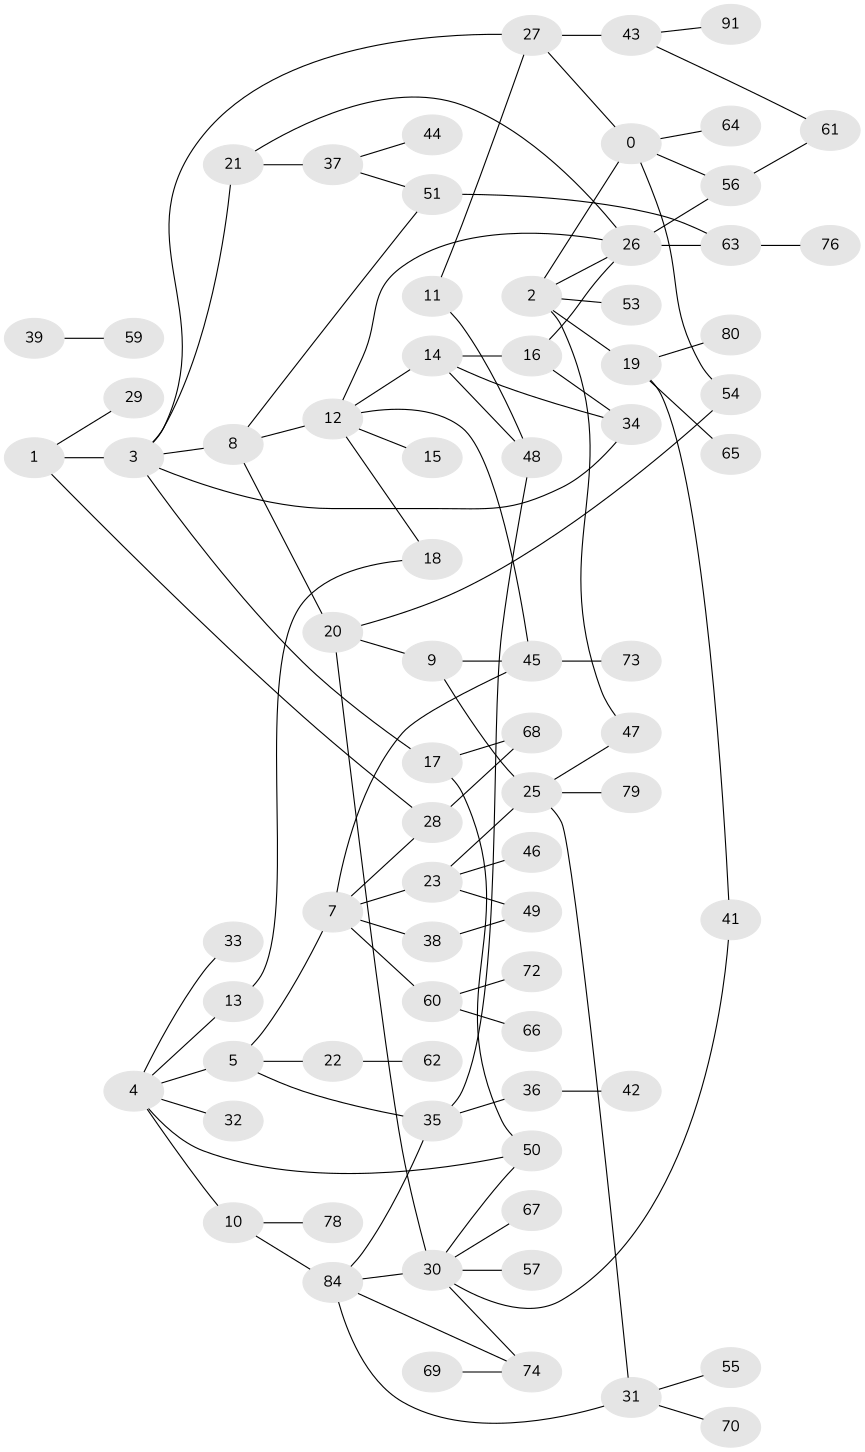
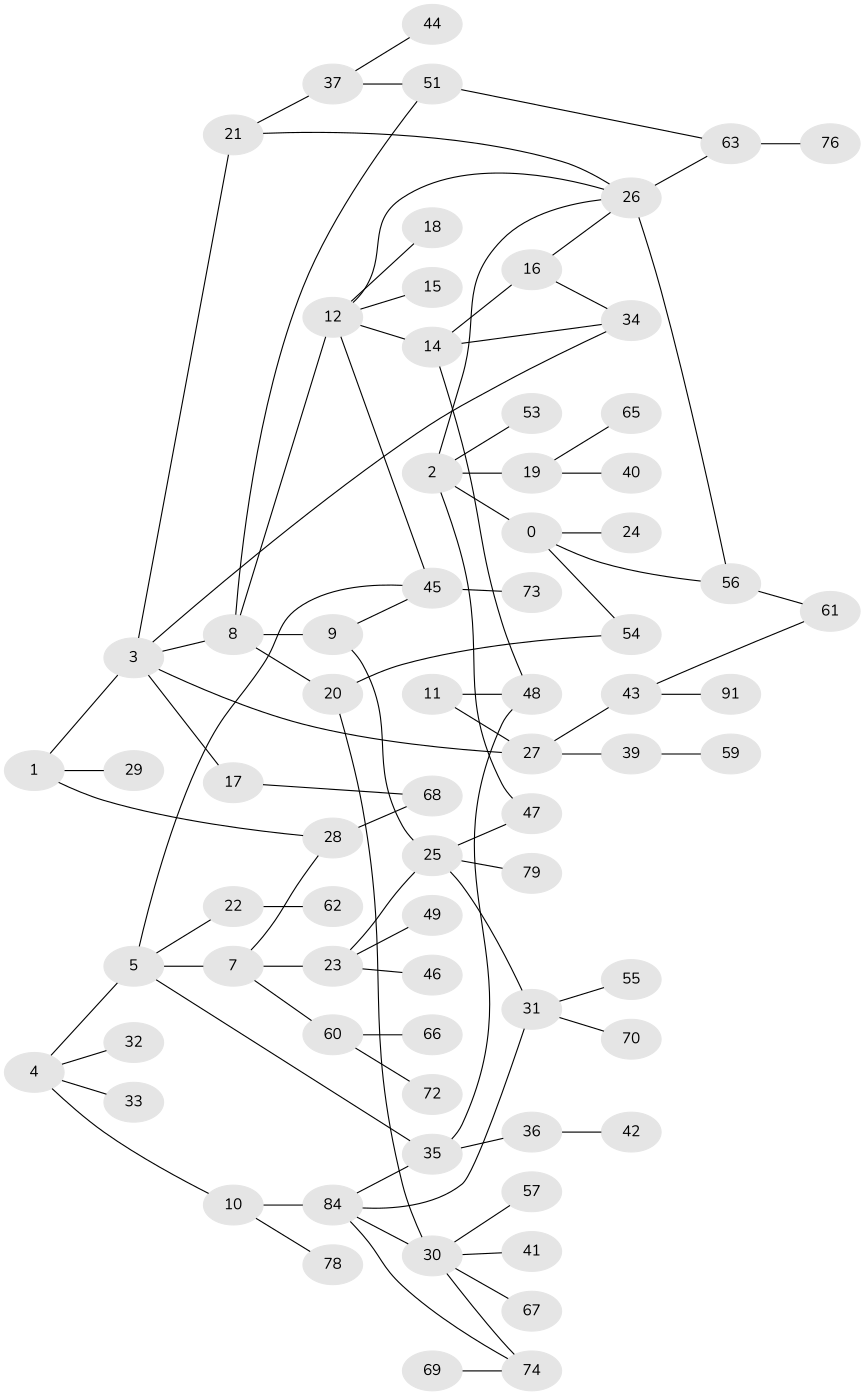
(582, 90) -> (582, 754)
(731, 126) -> (631, 533)
(731, 335) -> (631, 473)
(708, 636) -> none
(383, 647) -> (286, 635)
(387, 754) -> (223, 719)
(432, 942) -> none
(233, 1002) -> none
(532, 1151) -> none
